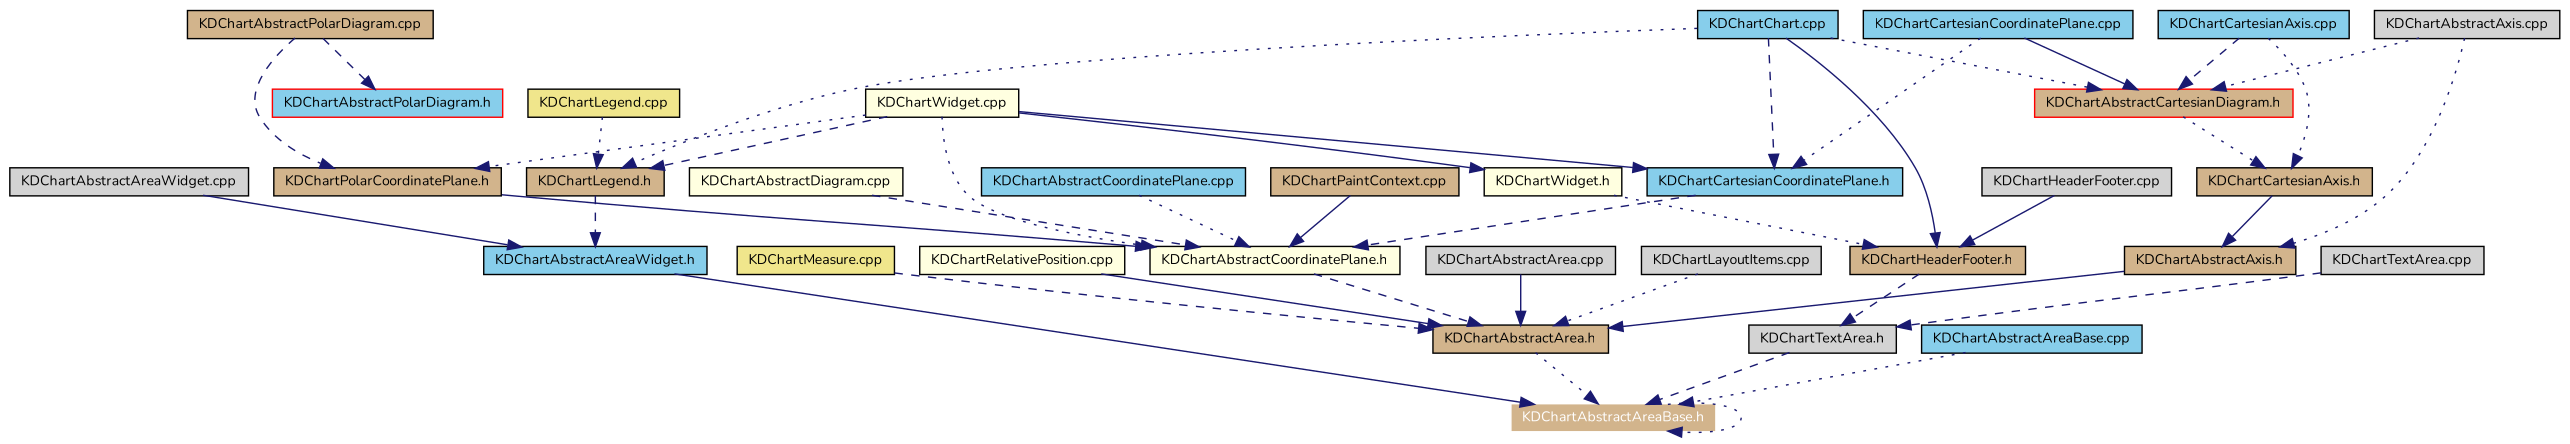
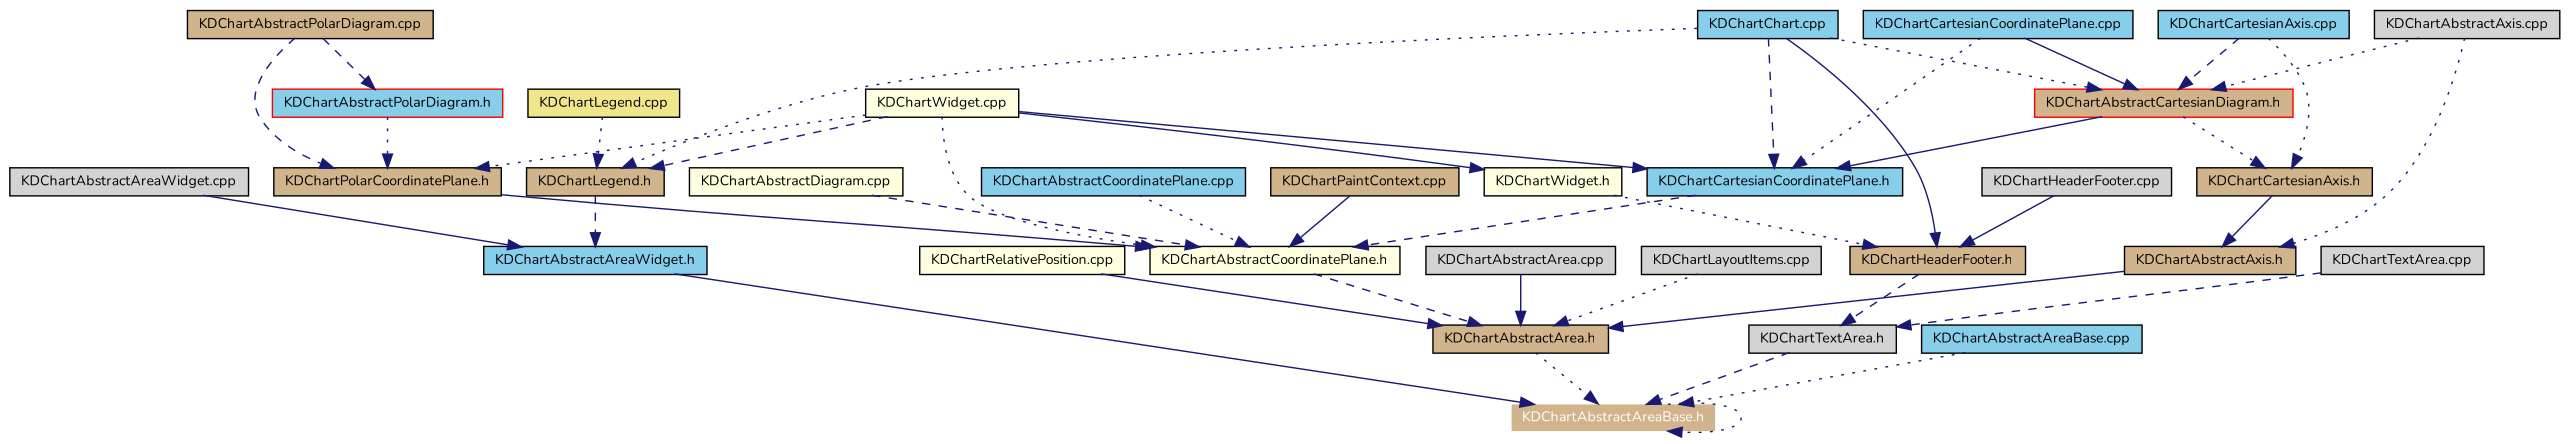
none -> (388, 135)
none -> (1976, 141)
(816, 260) -> none
